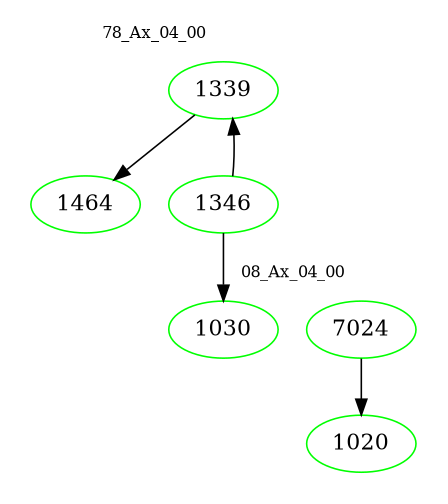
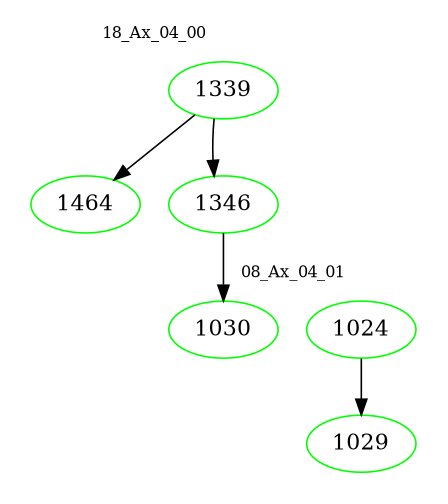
(155, 34) -> (155, 34)
(234, 156) -> (213, 139)
(293, 273) -> (293, 273)
(361, 330) -> (361, 330)
(361, 444) -> (361, 444)
